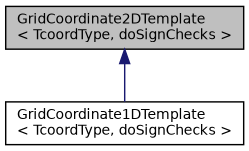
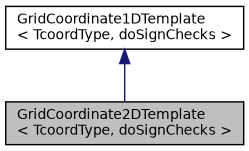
(125, 83) -> (125, 83)
